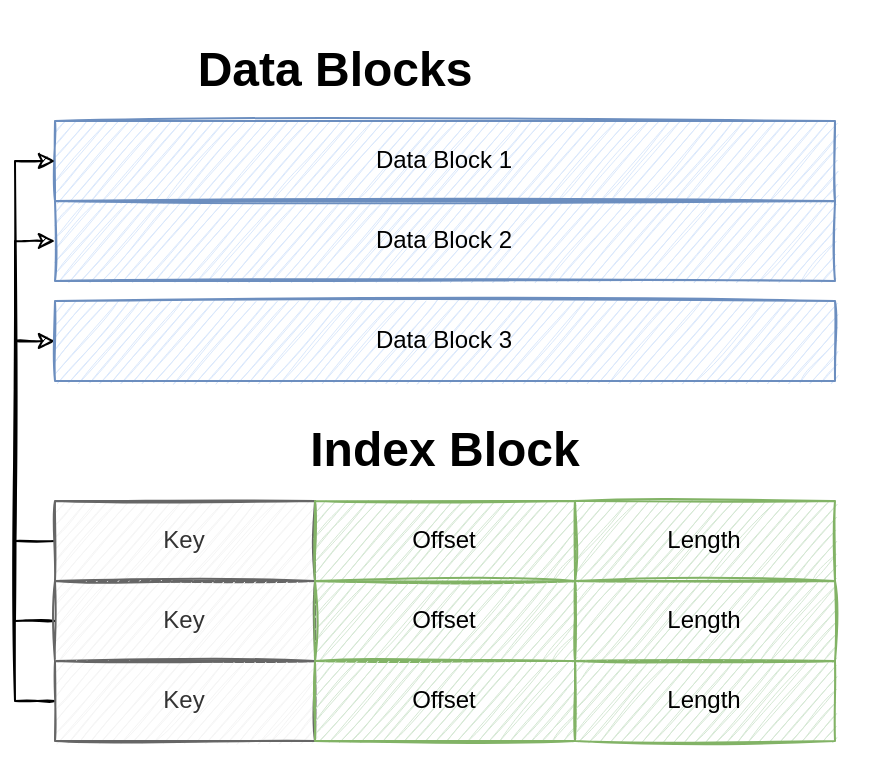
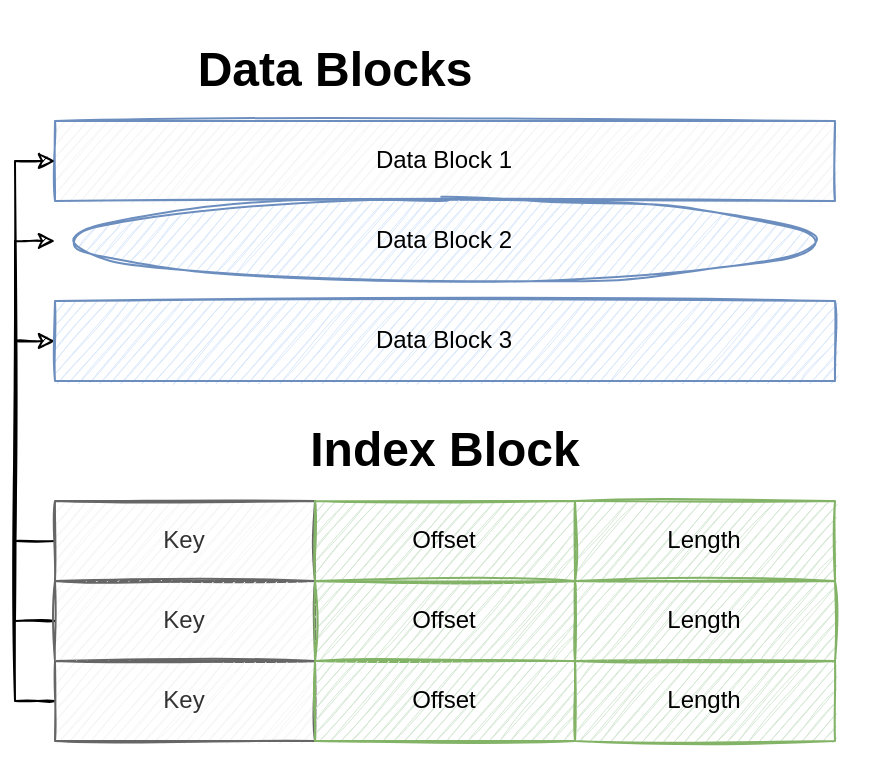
(445, 161) -> (445, 161)
(445, 241) -> (445, 241)
